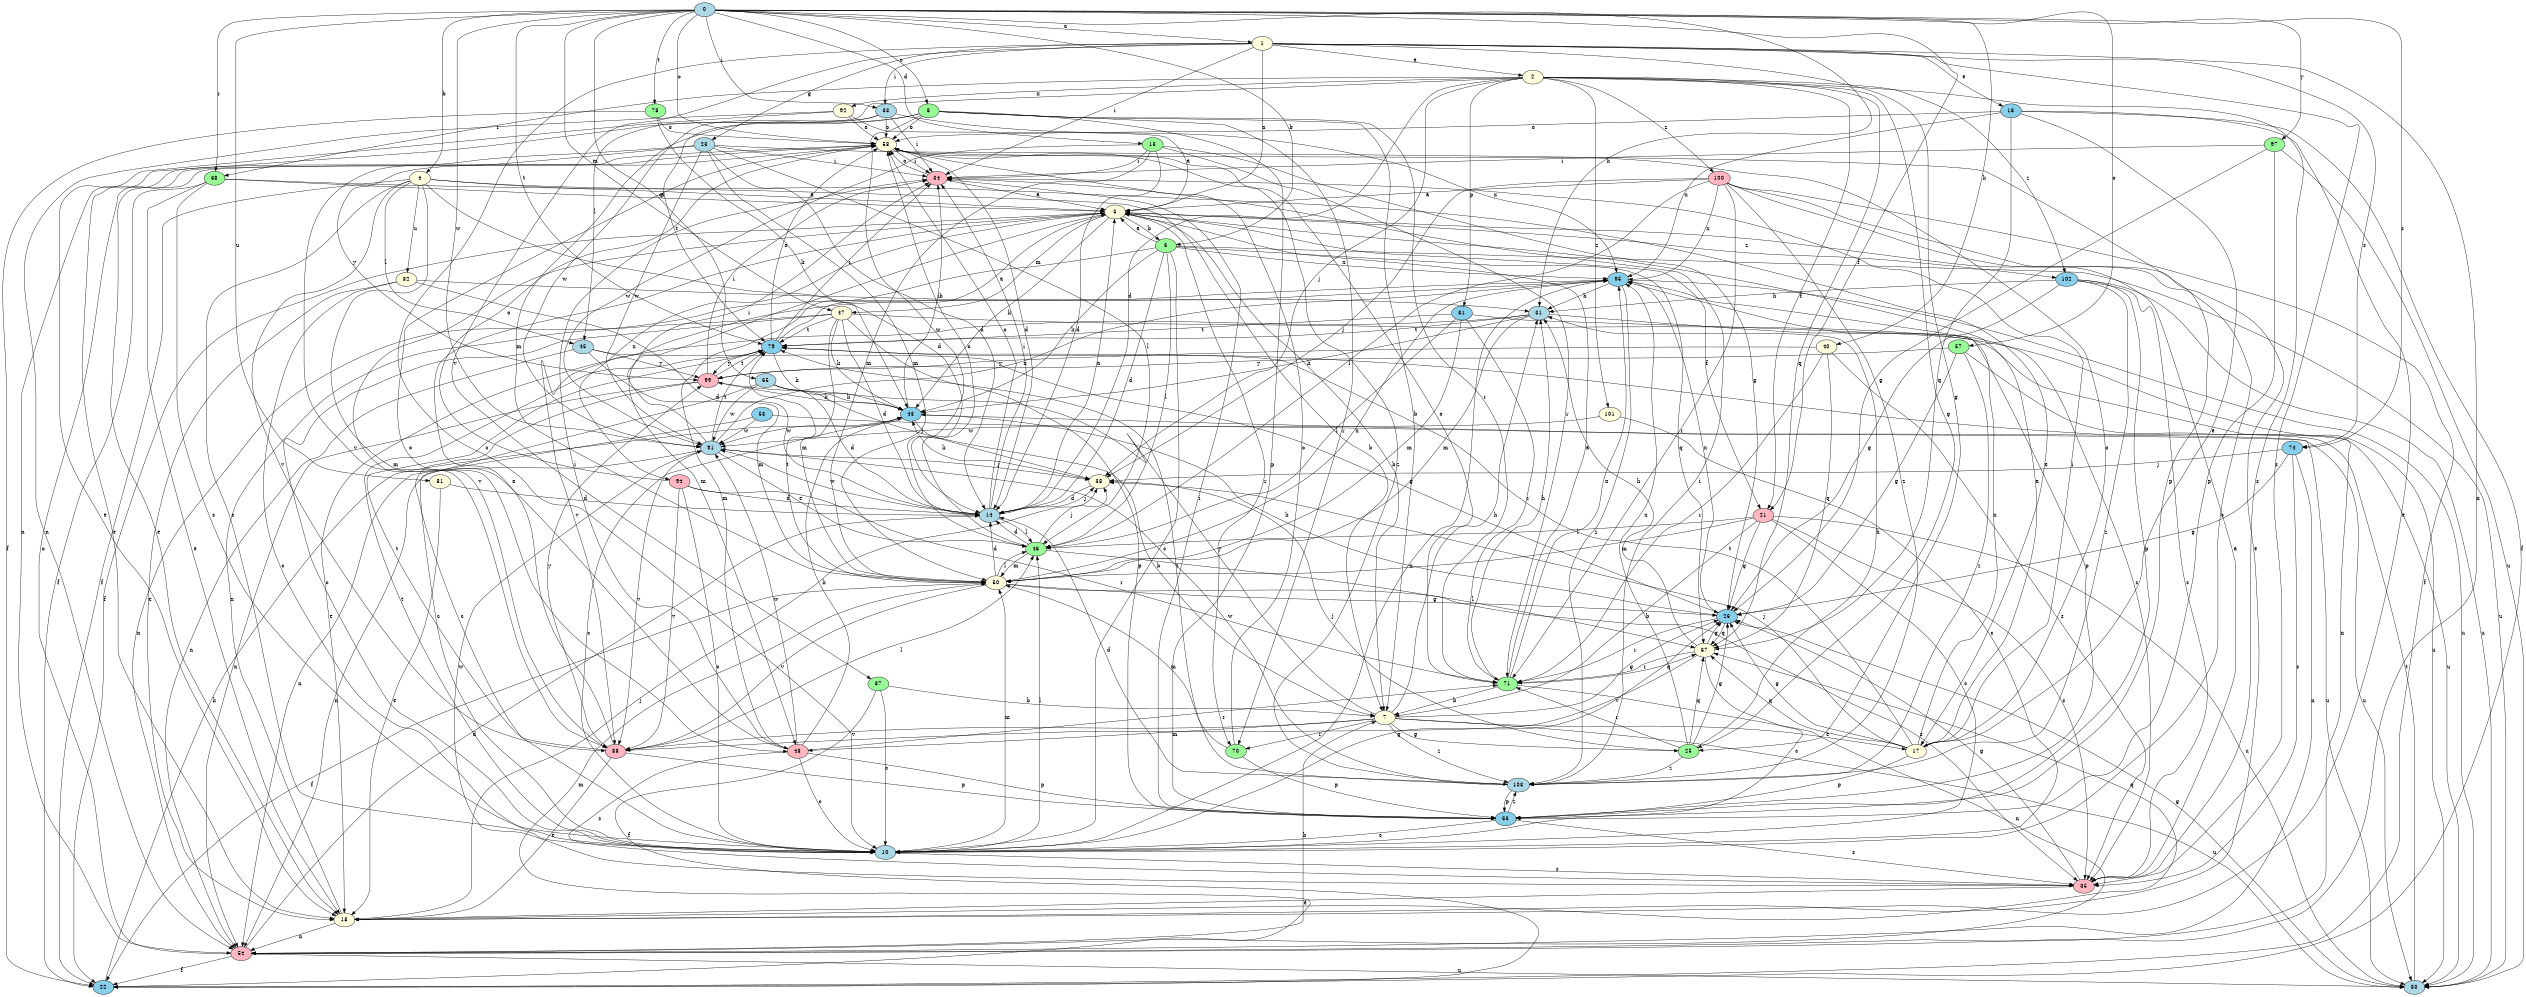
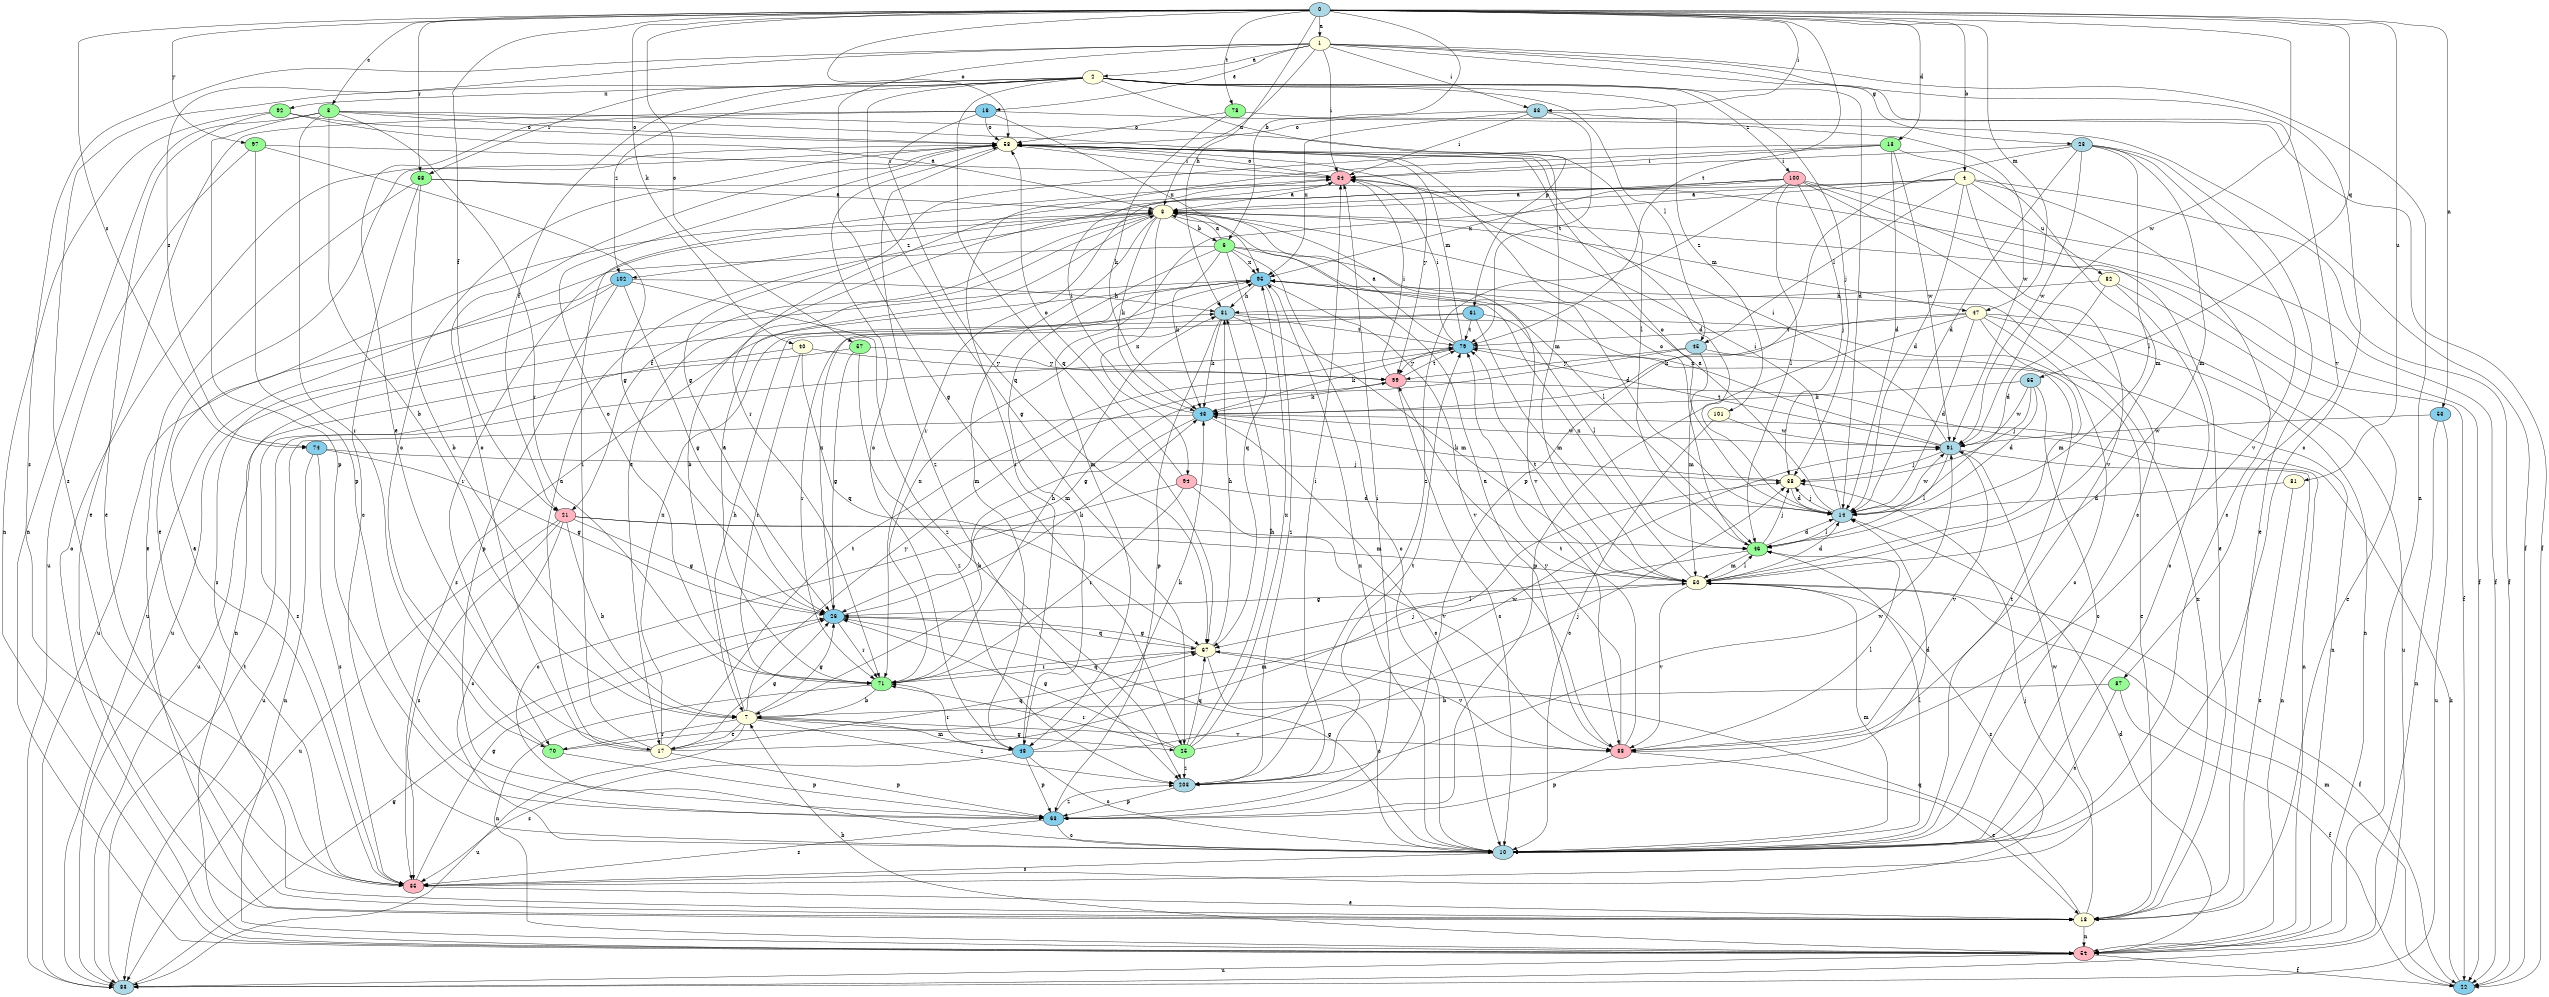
none -> (2298, 19)
(843, 111) -> (280, 111)
(786, 246) -> (1448, 246)
(939, 330) -> (1642, 330)
(801, 499) -> (1924, 499)
(798, 751) -> (1023, 751)
(1518, 785) -> (1184, 785)
